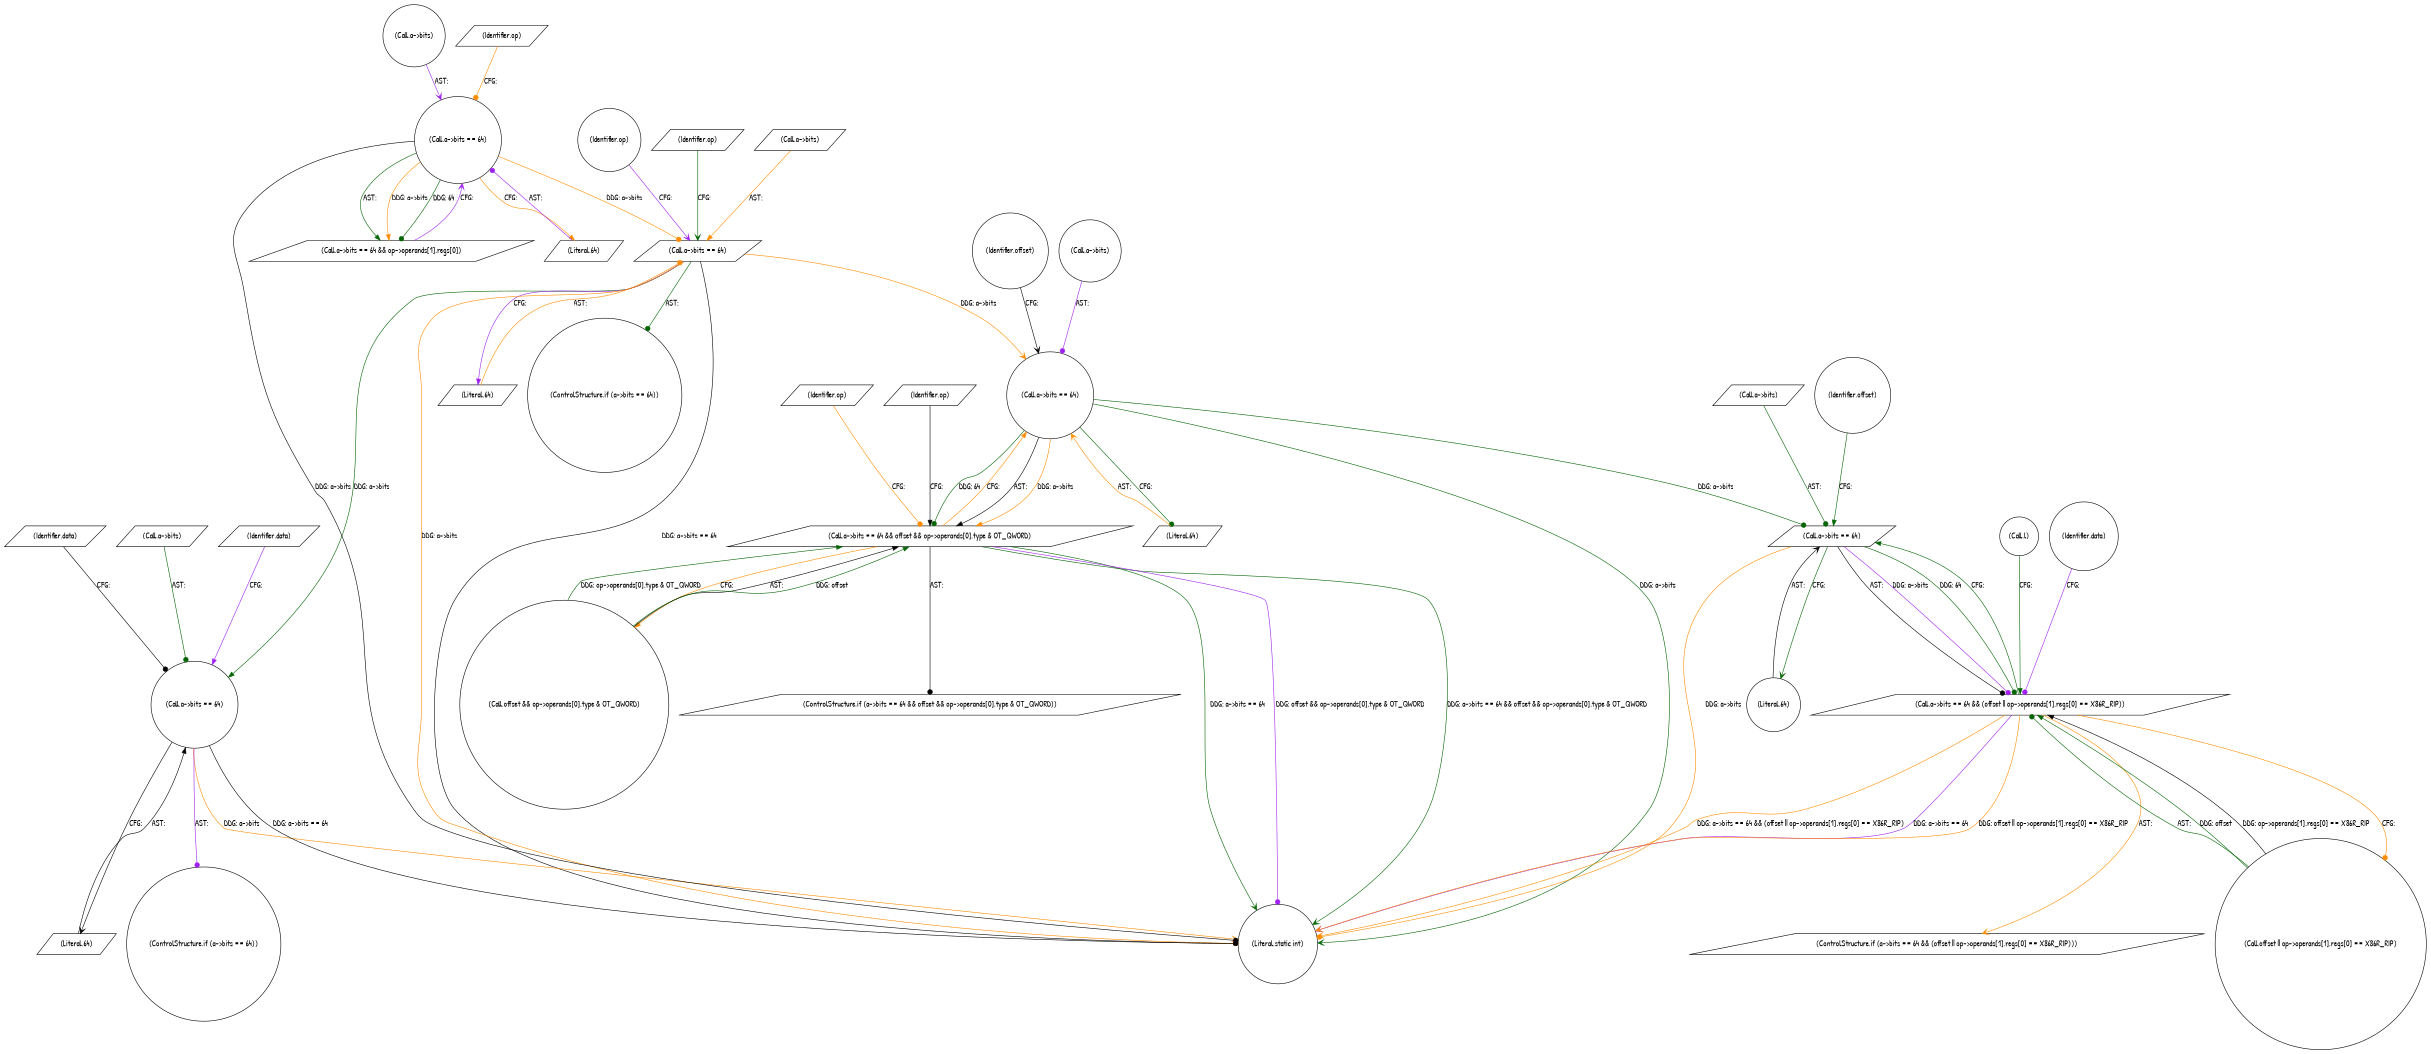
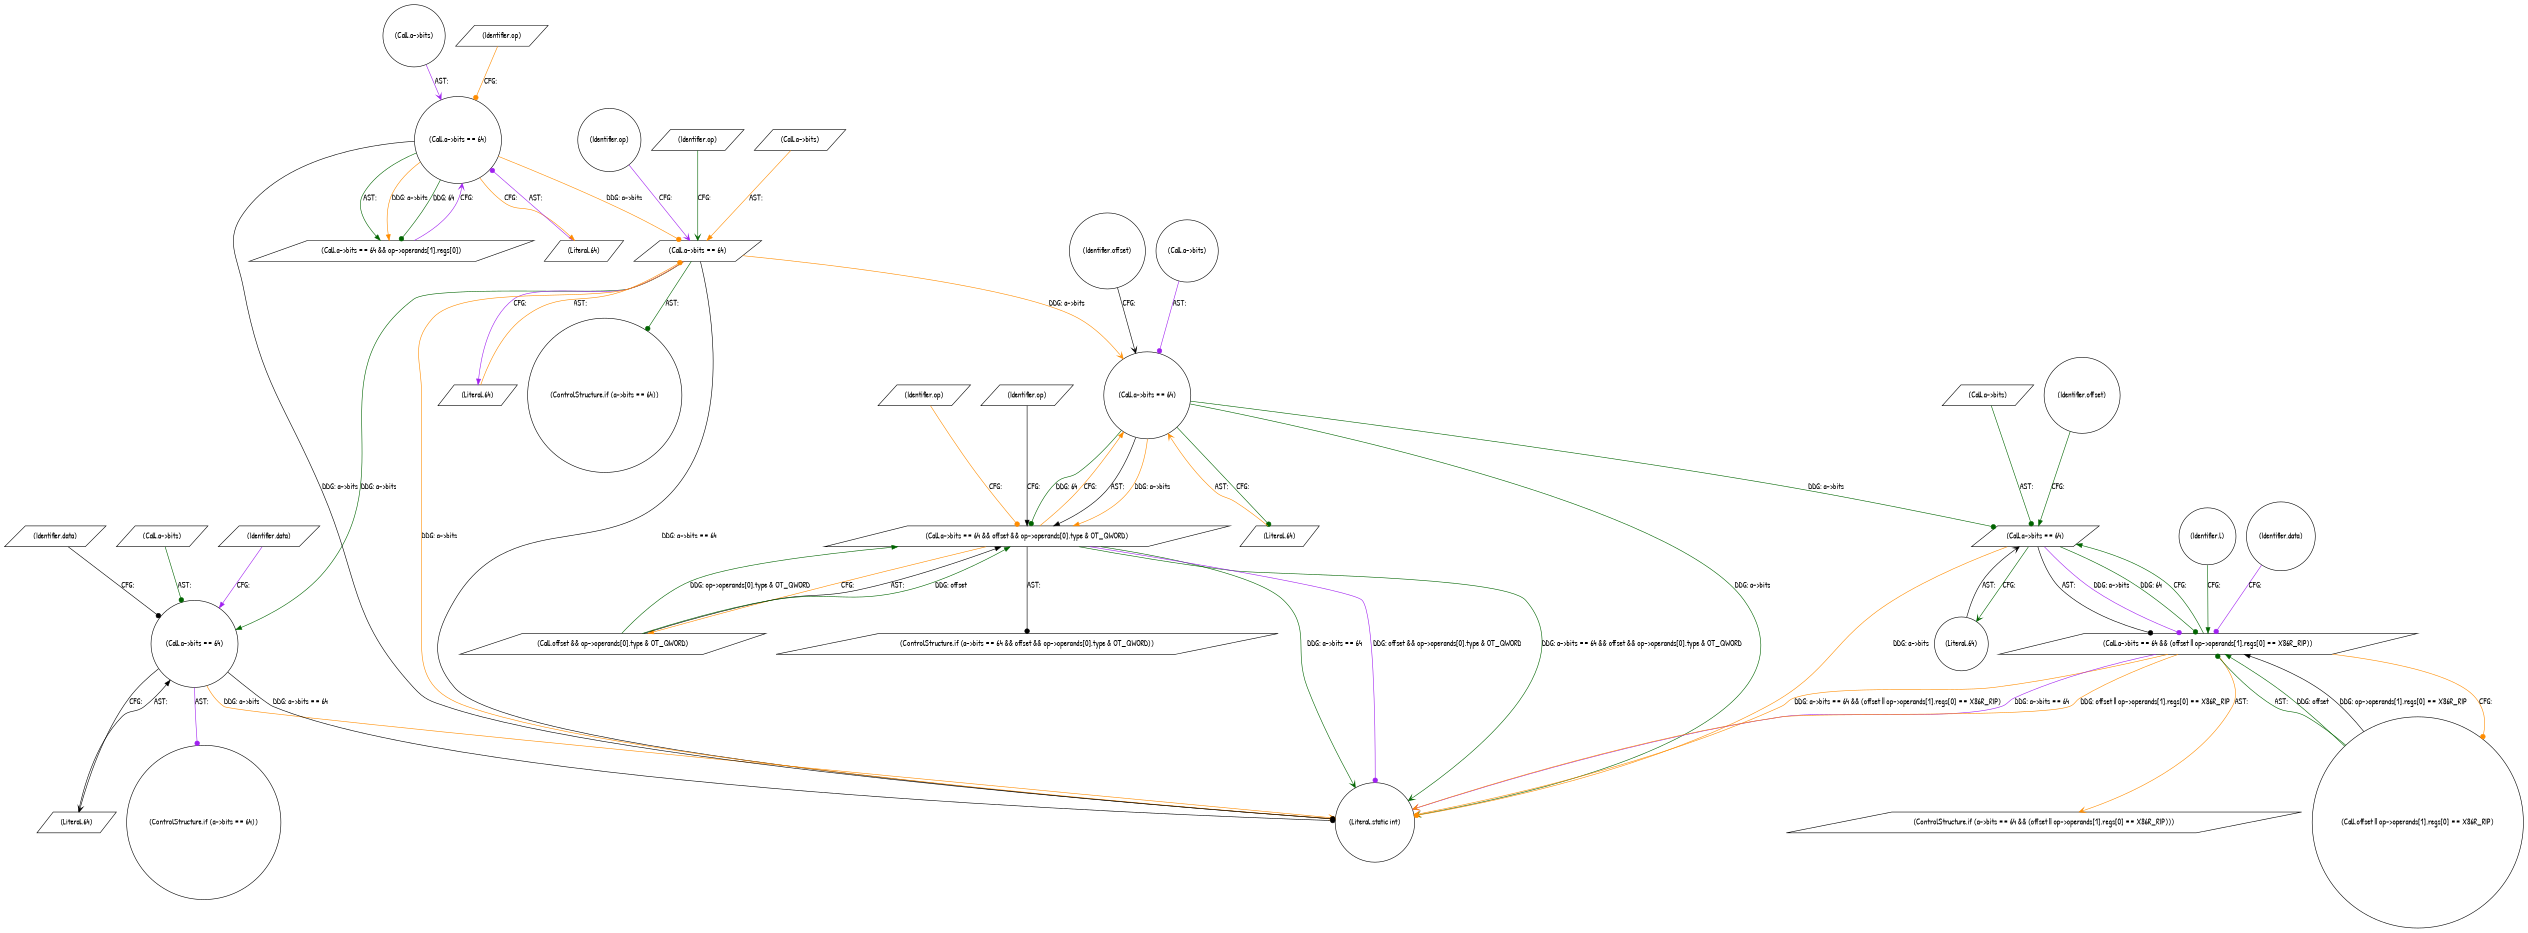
(2019, 536) -> (2208, 536)
(564, 705) -> (613, 644)
